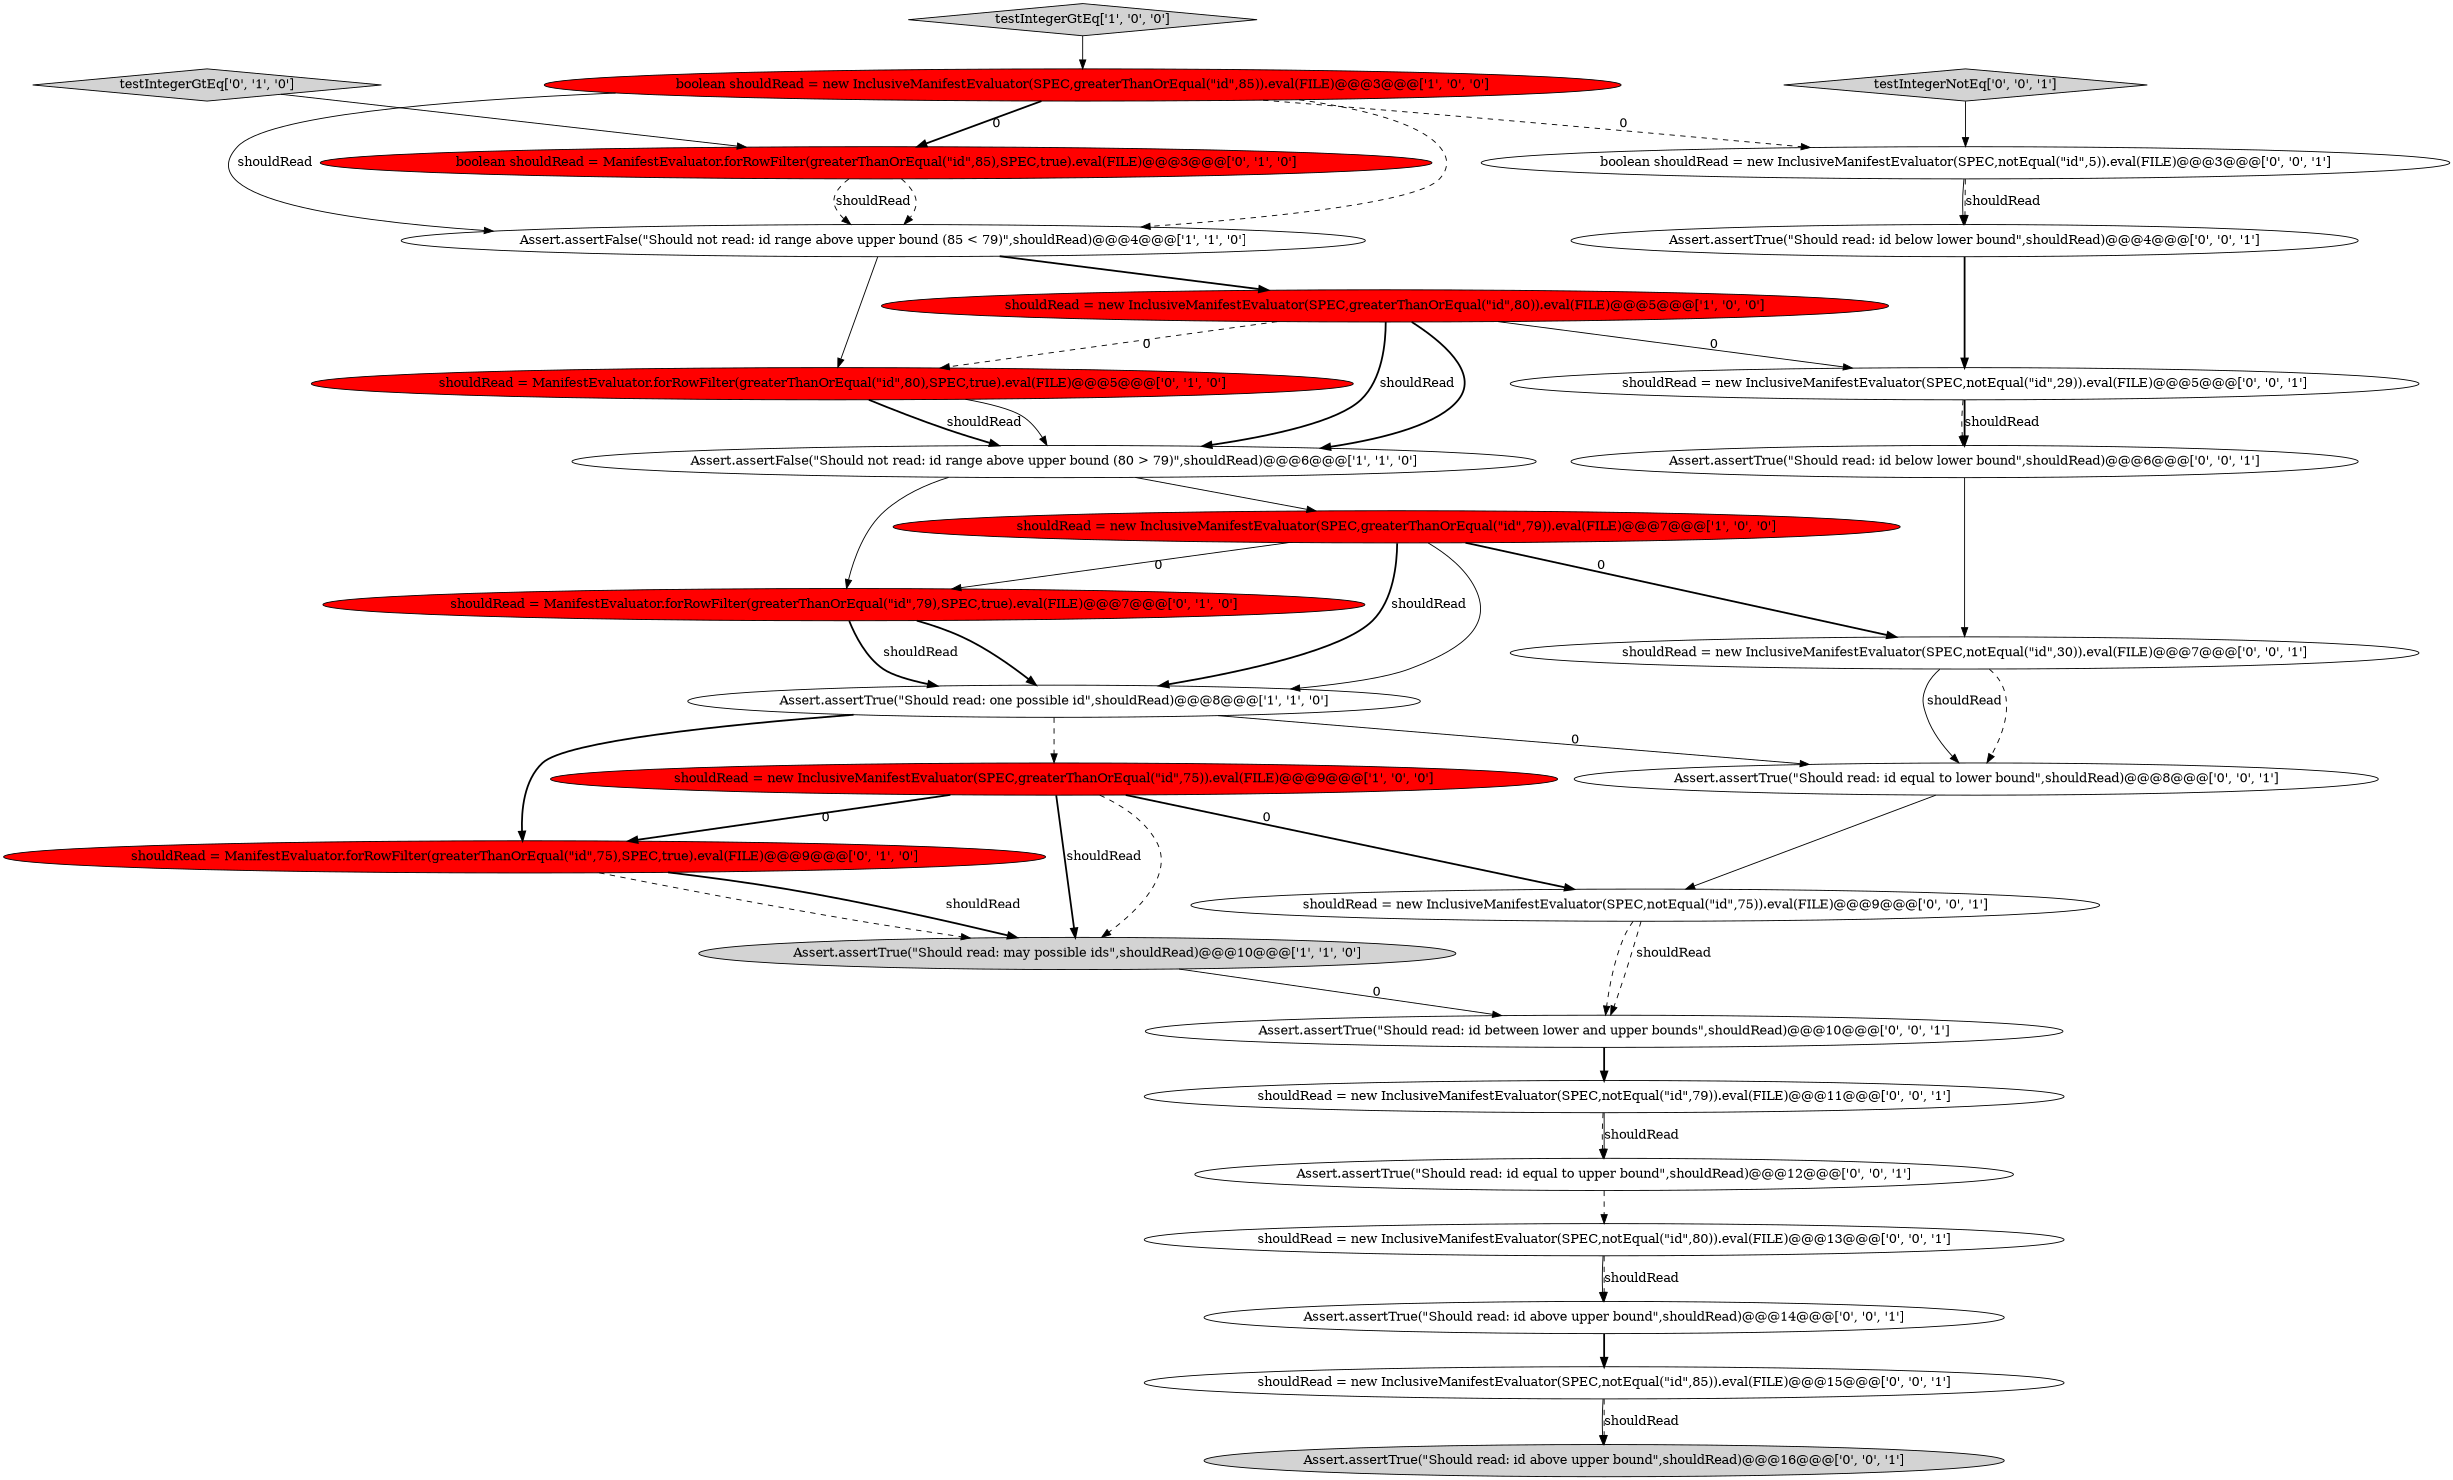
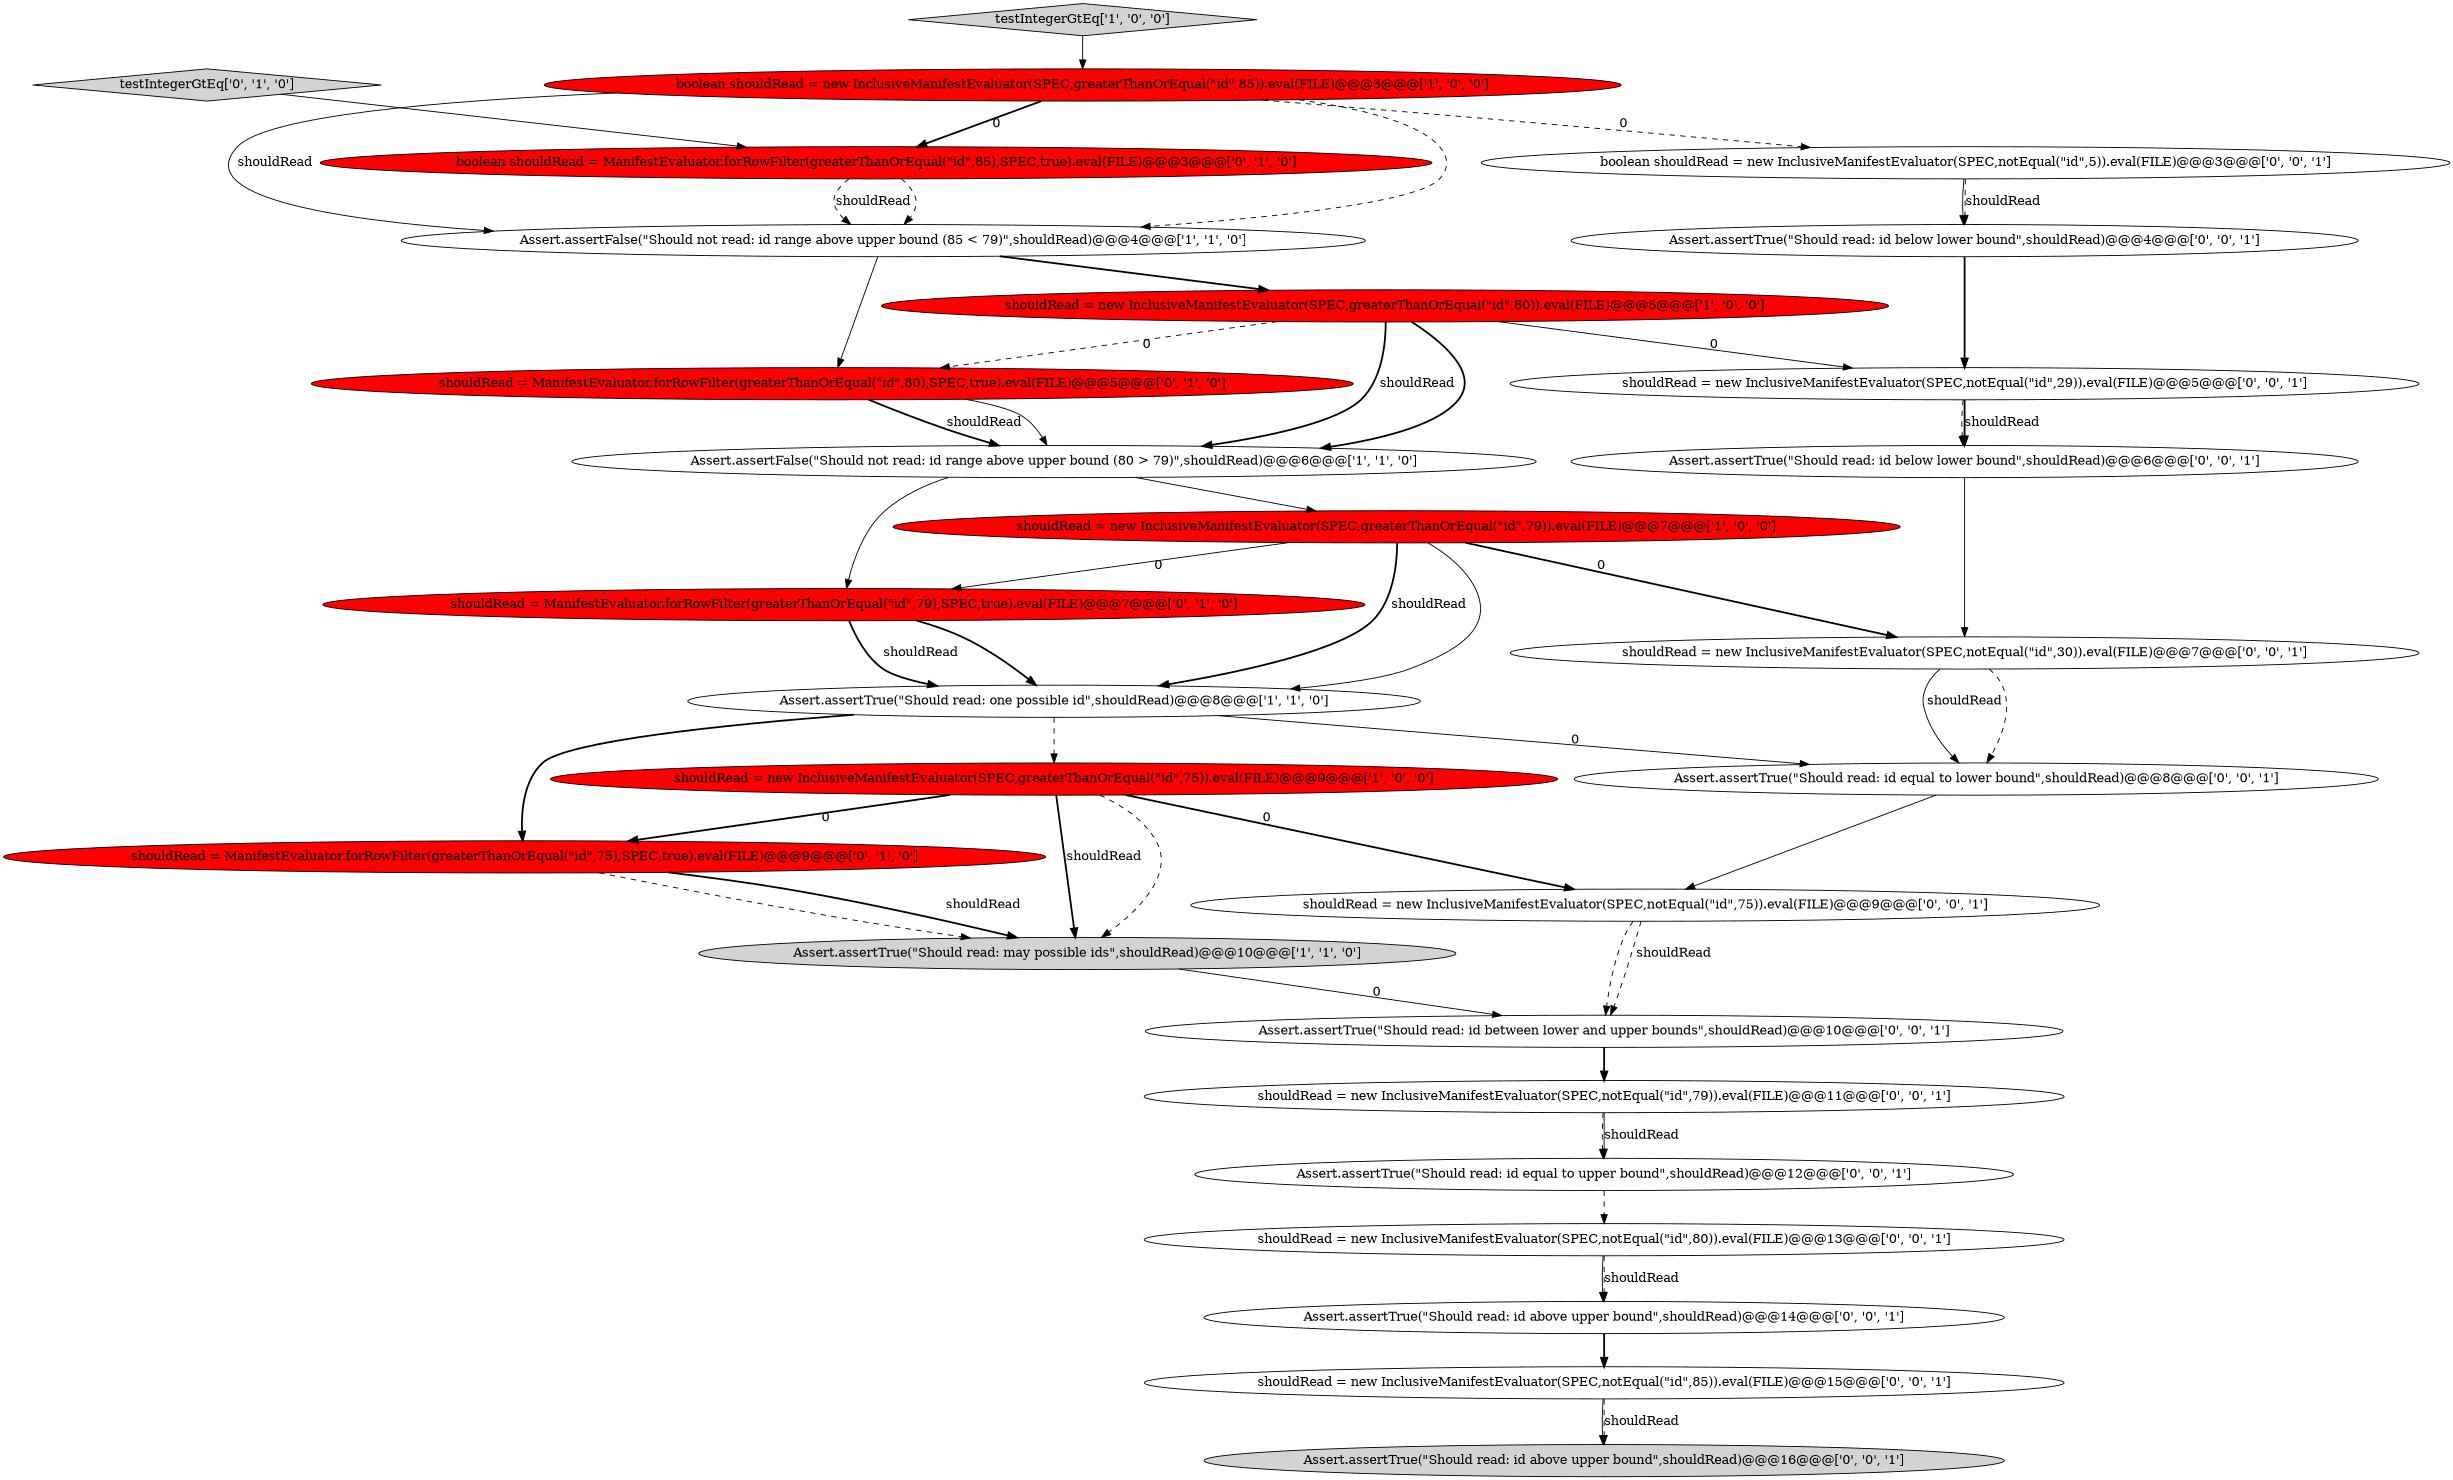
(1965, 85) -> none
